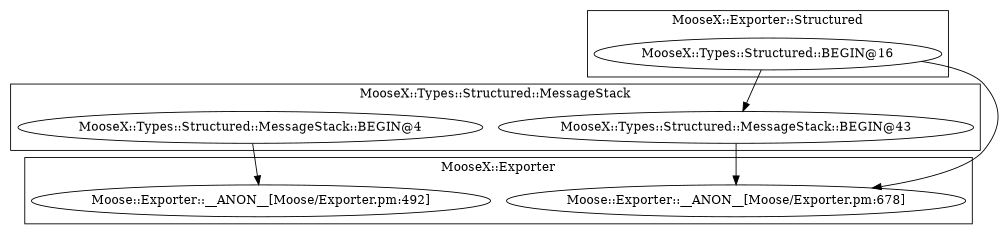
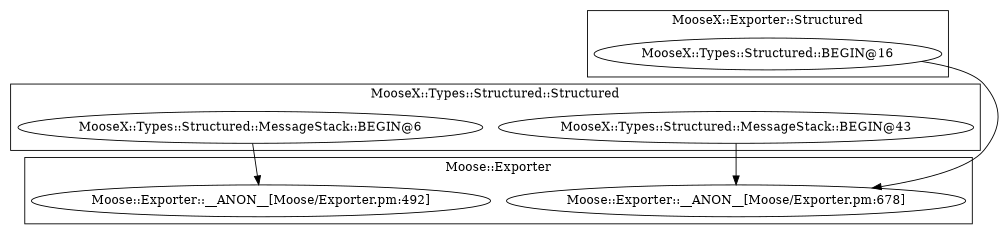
(752, 90) -> none
(495, 94) -> (495, 94)
(250, 127) -> (250, 127)
(499, 168) -> (499, 168)
